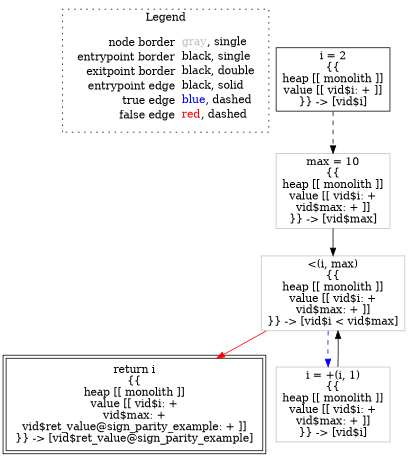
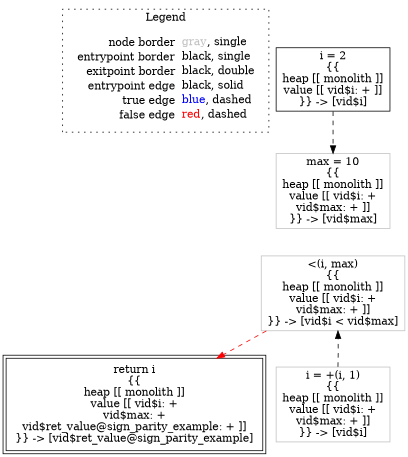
(333, 238) -> none
(245, 343) -> (245, 343)
(328, 345) -> none
(338, 353) -> (338, 353)
